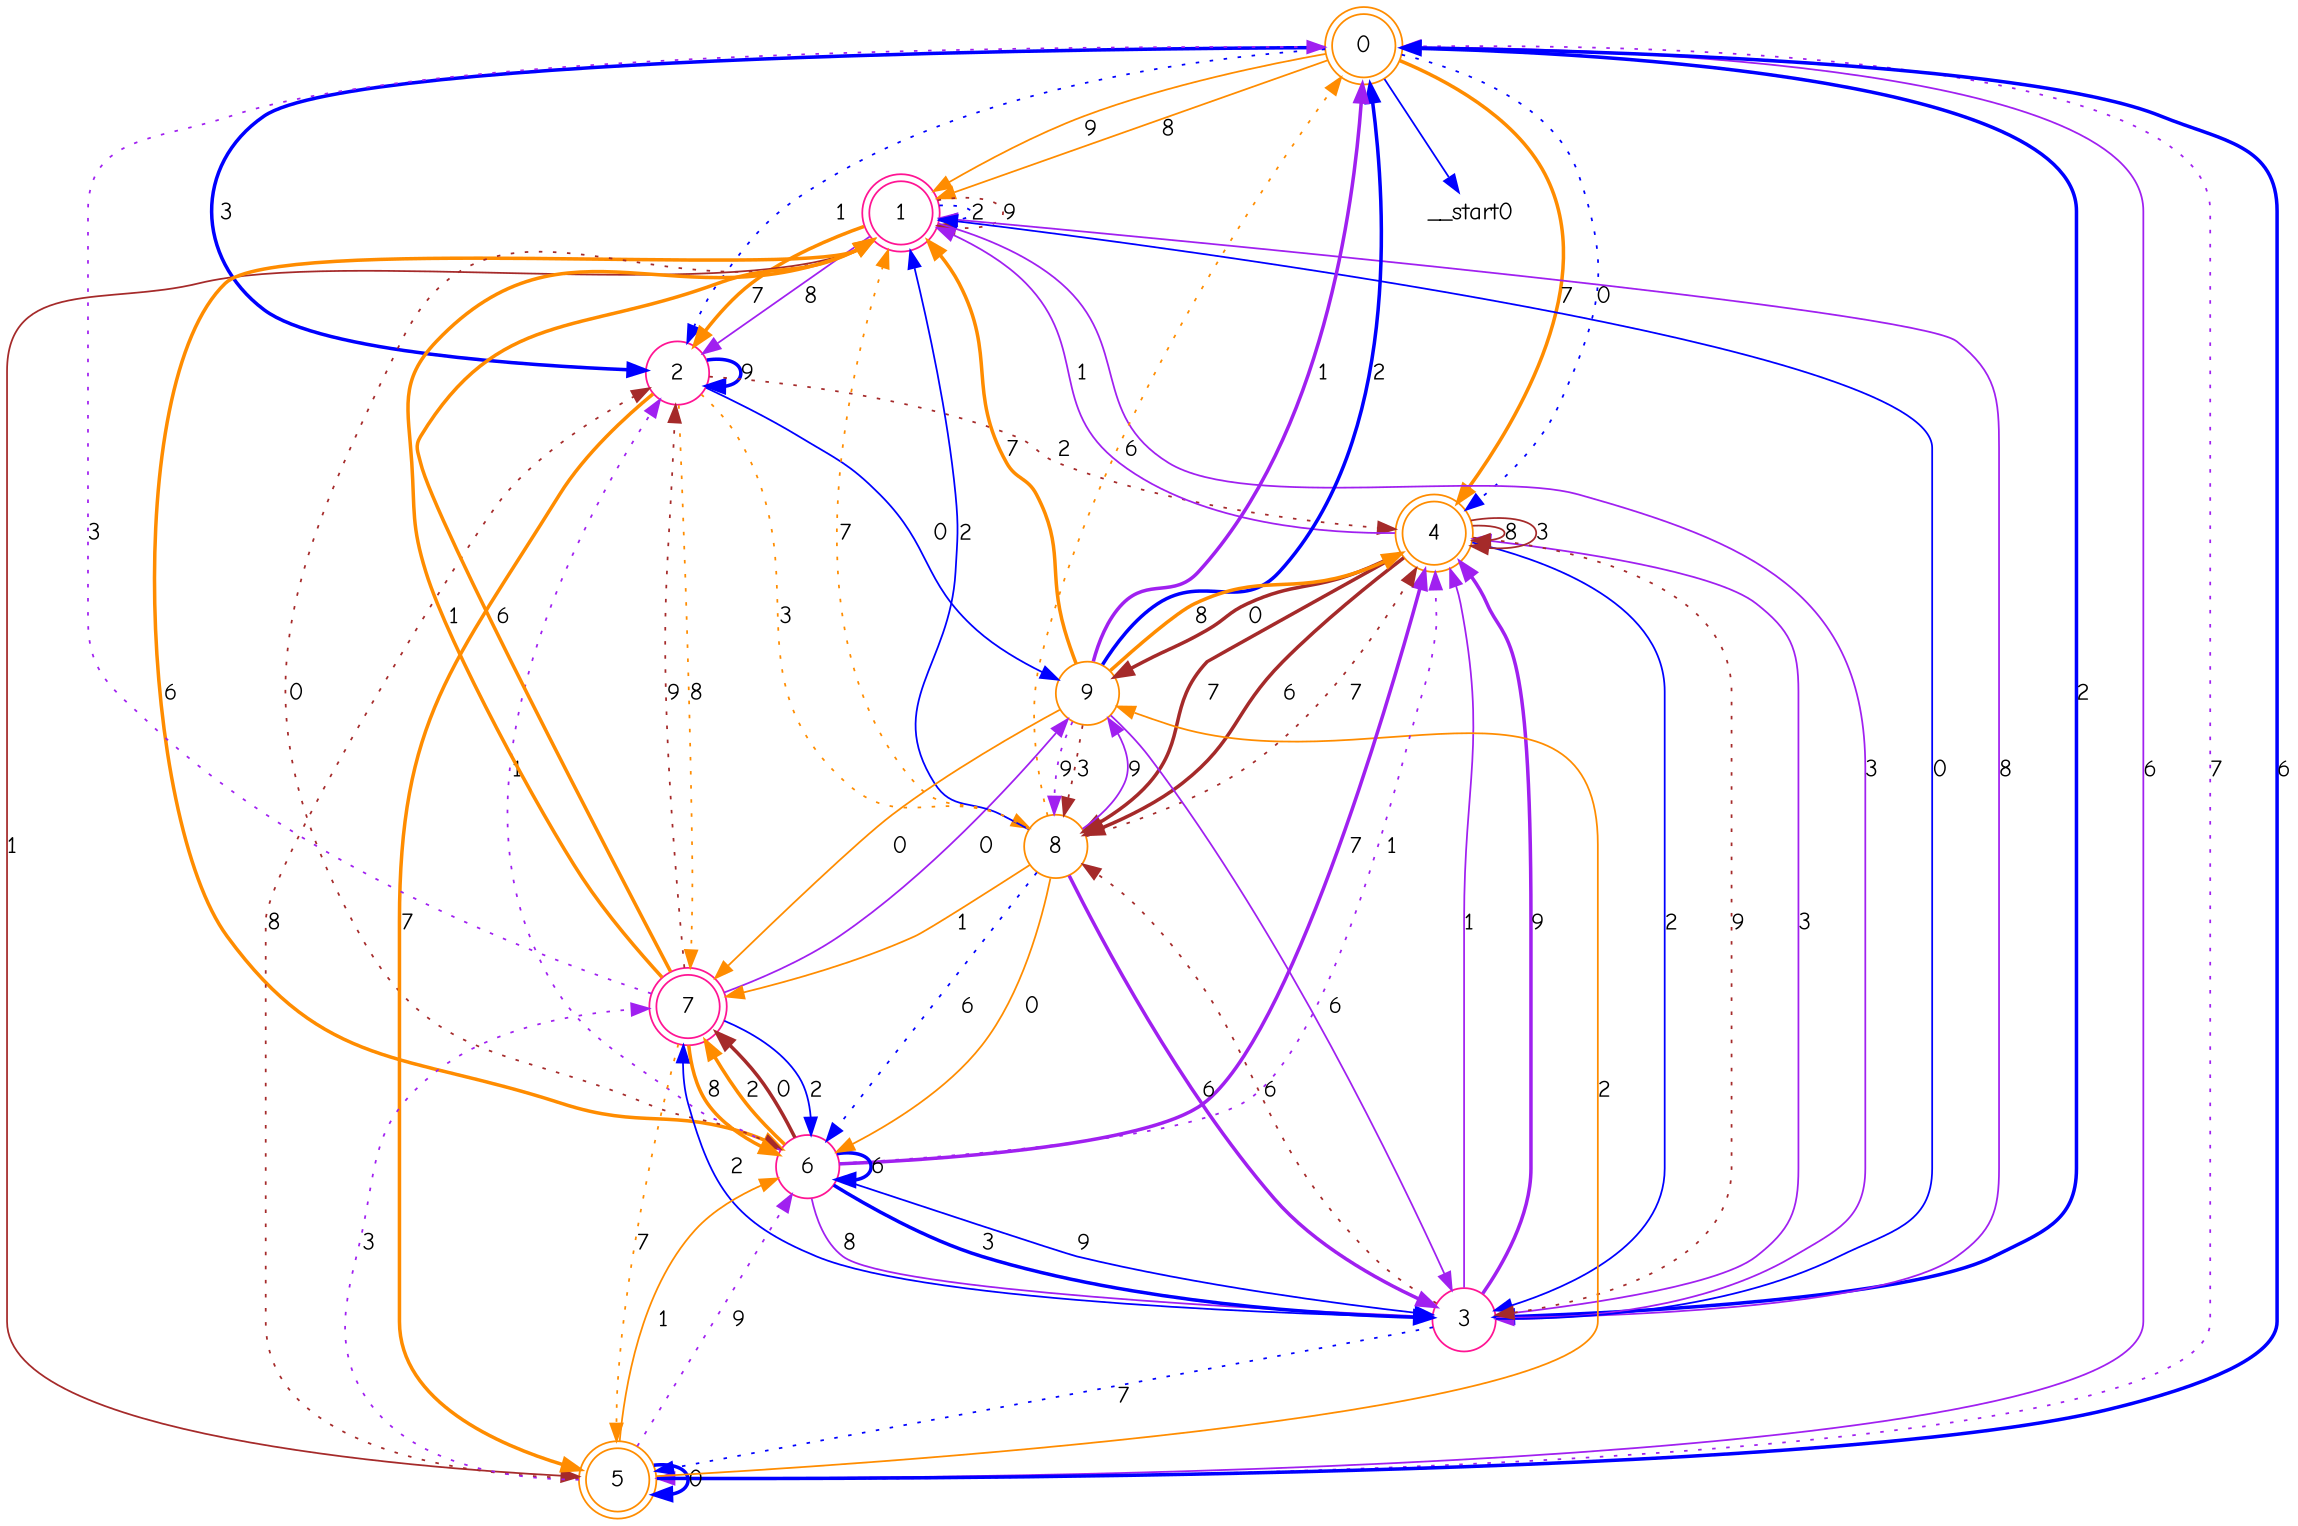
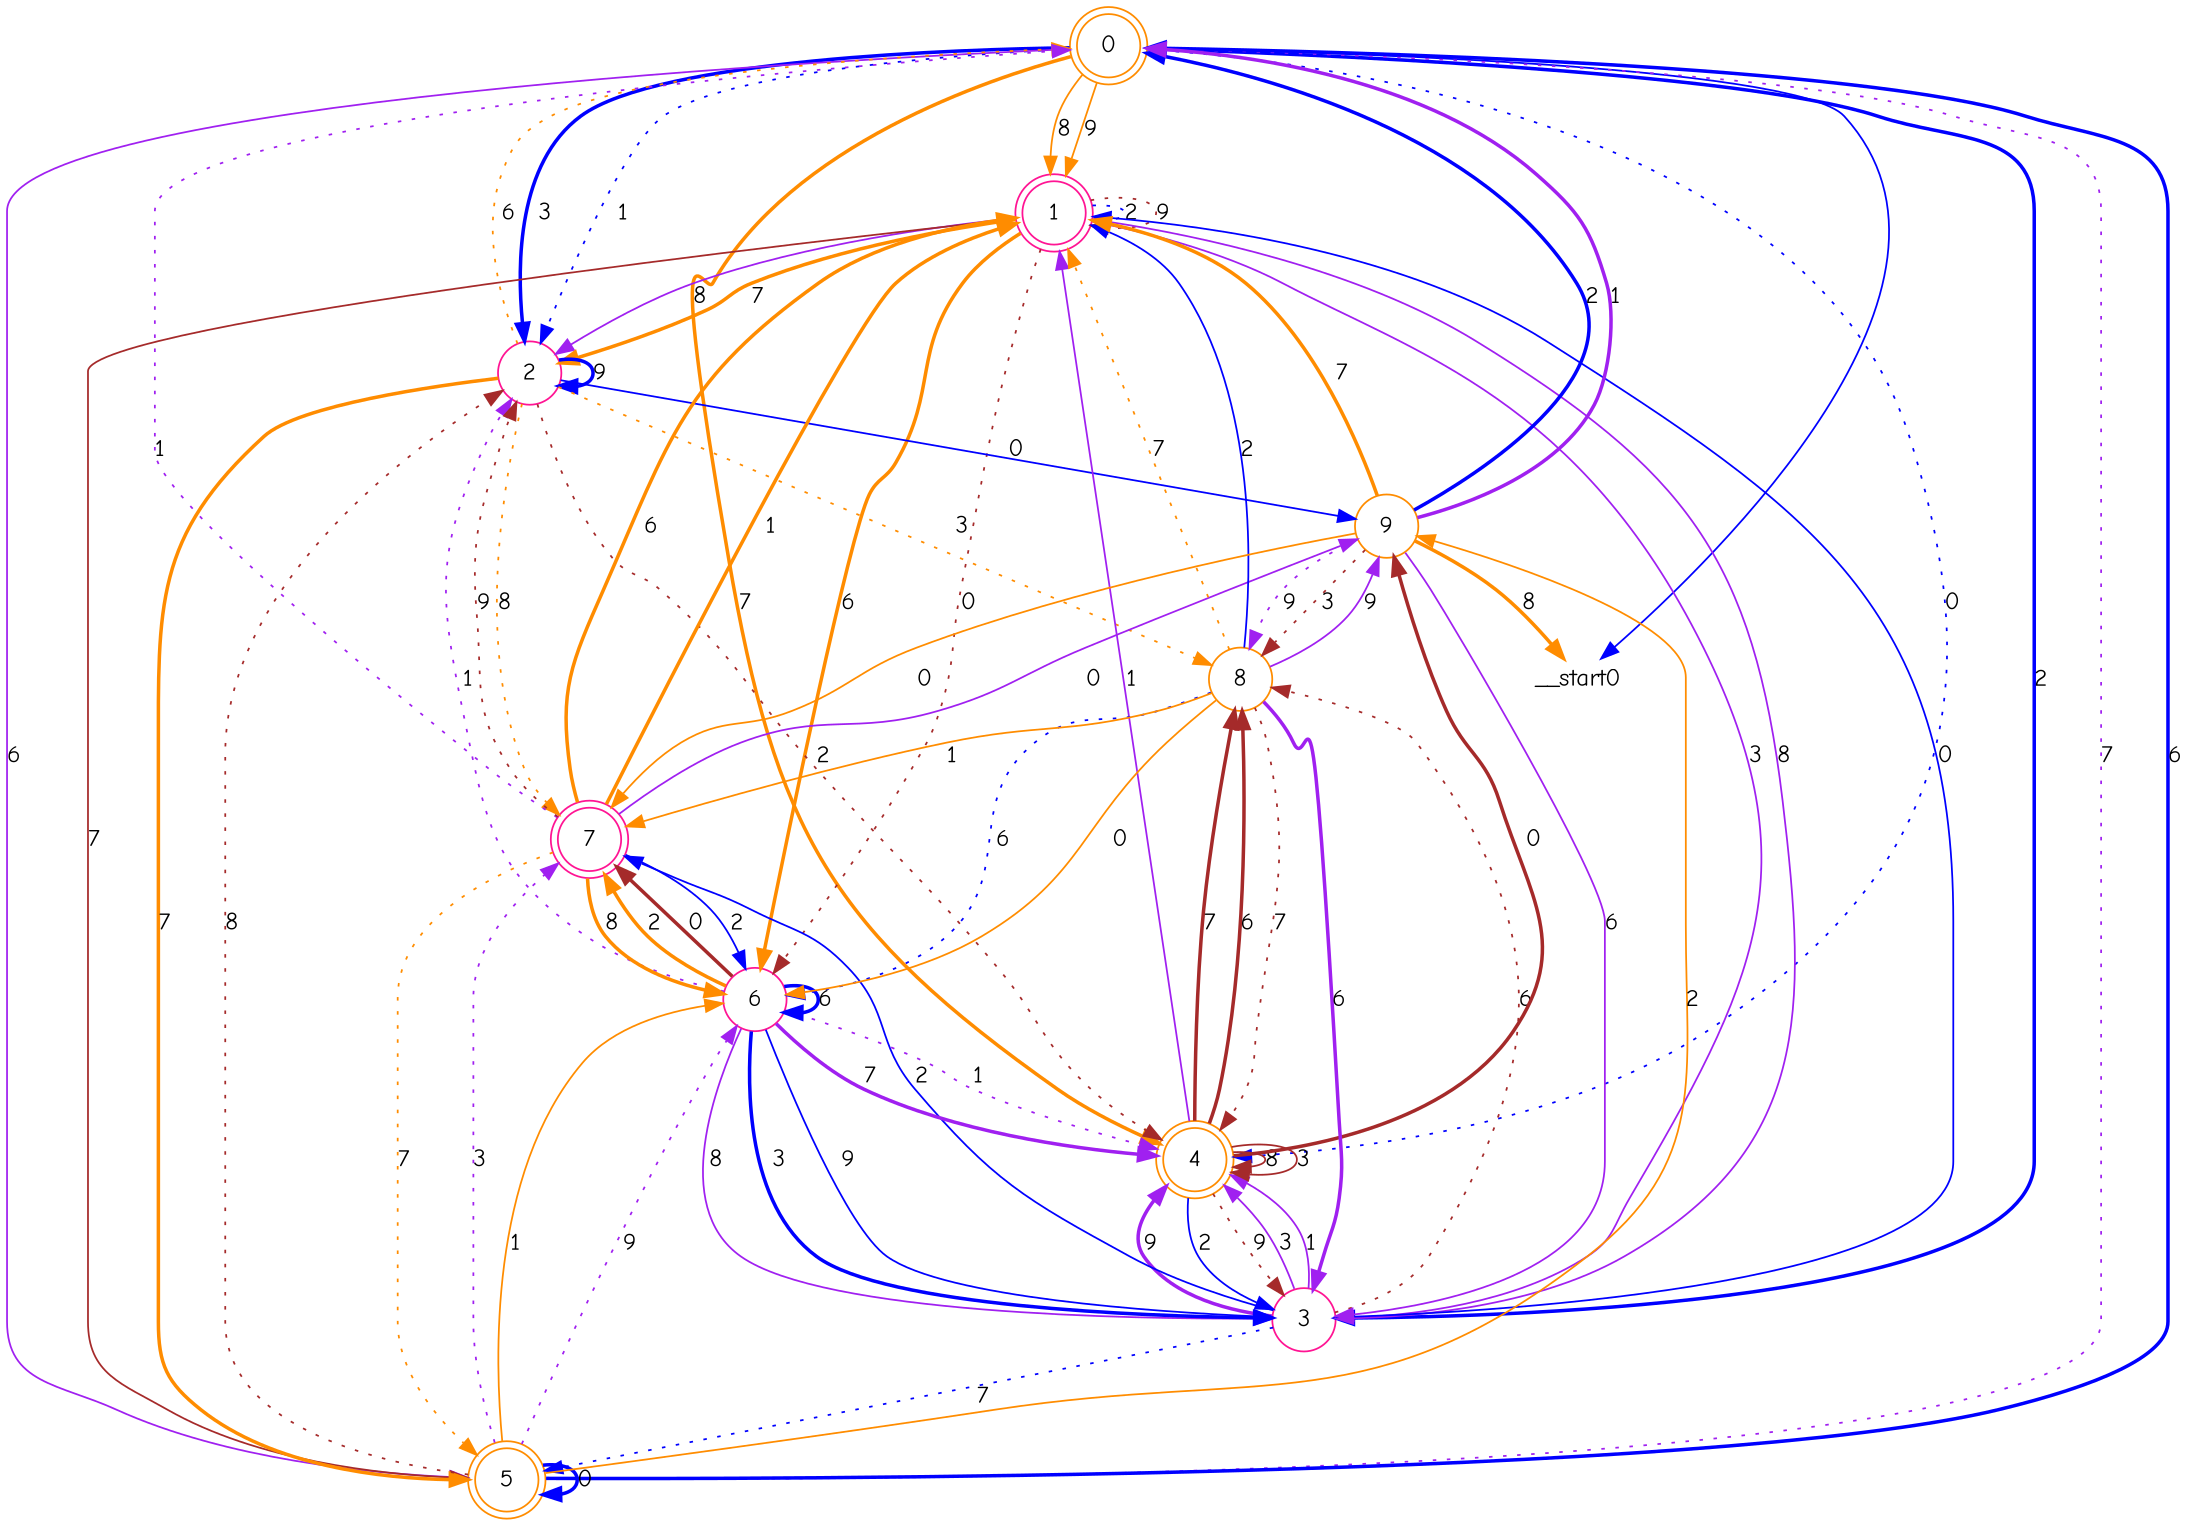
(1143, 398) -> (564, 111)
(94, 533) -> (160, 450)
(1194, 604) -> (1490, 585)
(12, 846) -> (94, 839)
